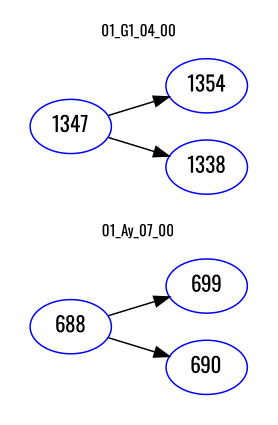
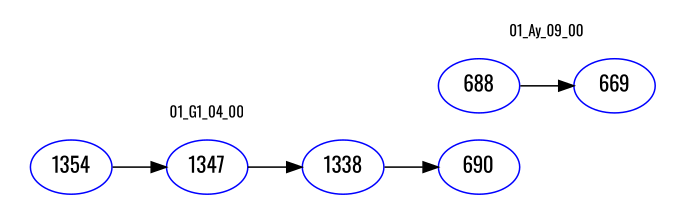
(131, 108) -> (132, 167)
(139, 233) -> (547, 32)
(207, 286) -> (615, 86)
(132, 345) -> (406, 167)
